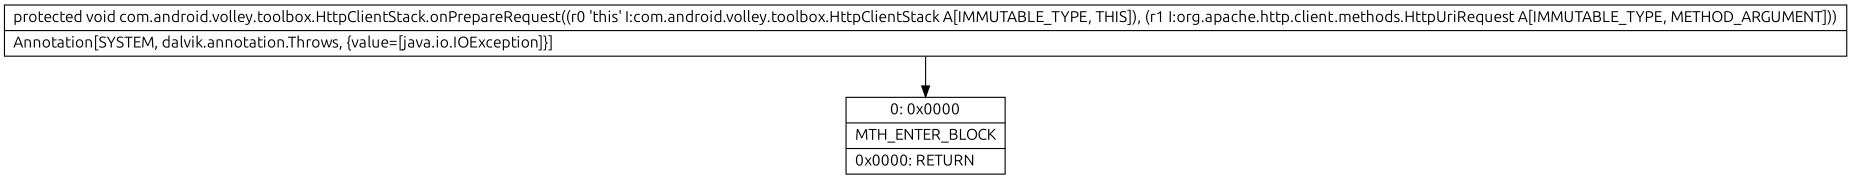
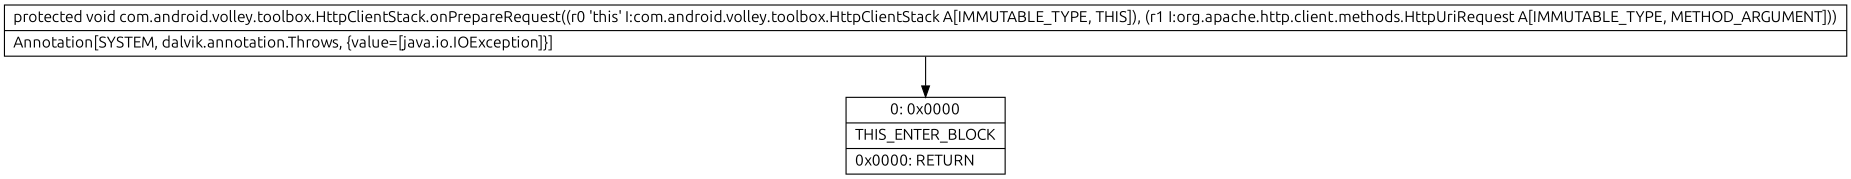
(926, 135) -> (926, 135)
